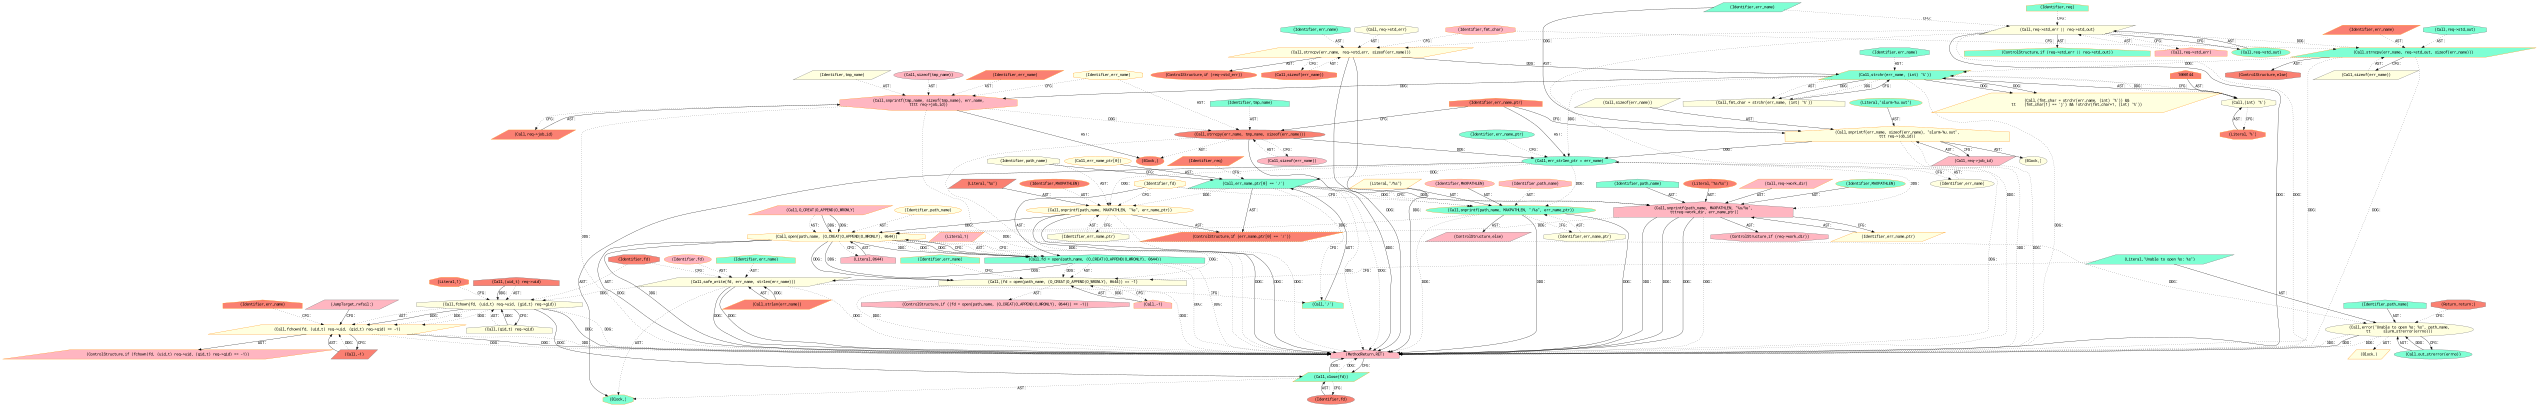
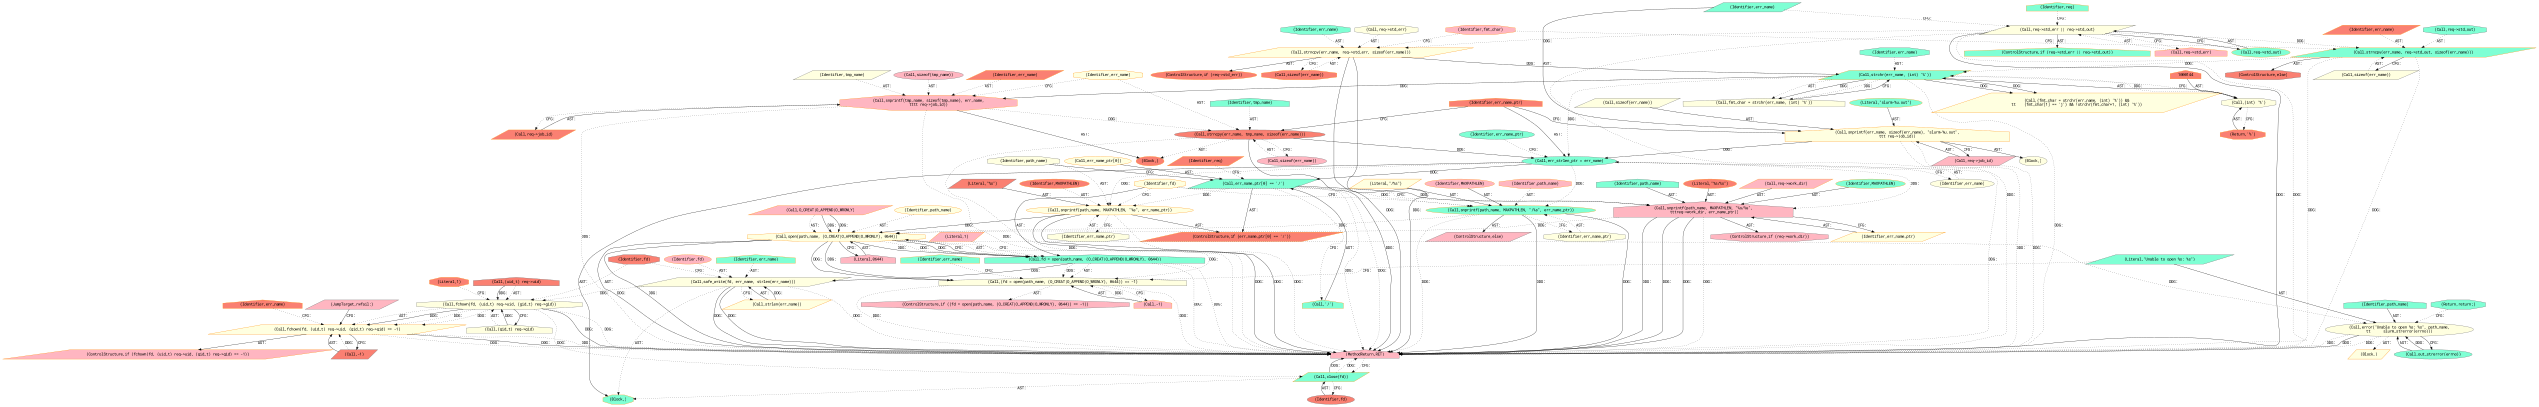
(2243, 135) -> (2243, 135)
(1426, 171) -> (1426, 171)
(846, 249) -> (846, 249)
(1060, 288) -> (743, 295)
(777, 305) -> (777, 305)
(2458, 305) -> (2458, 305)
(1361, 366) -> (1361, 366)
(903, 371) -> (903, 371)
